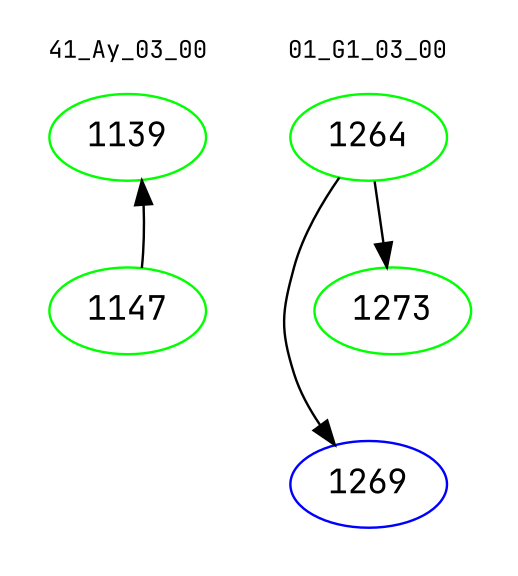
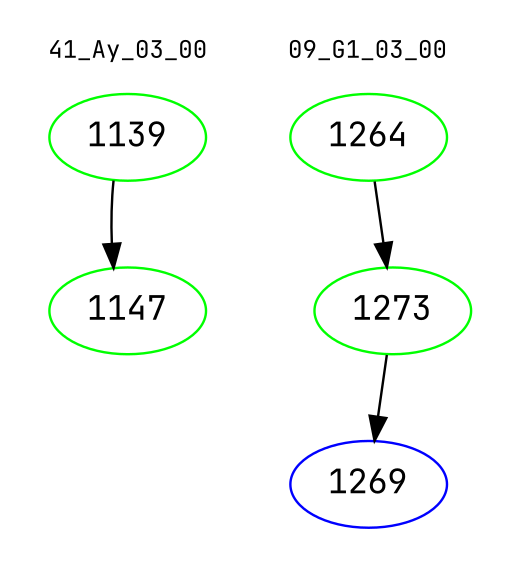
(369, 52) -> (369, 52)
(144, 237) -> (112, 212)
(286, 299) -> (382, 386)
